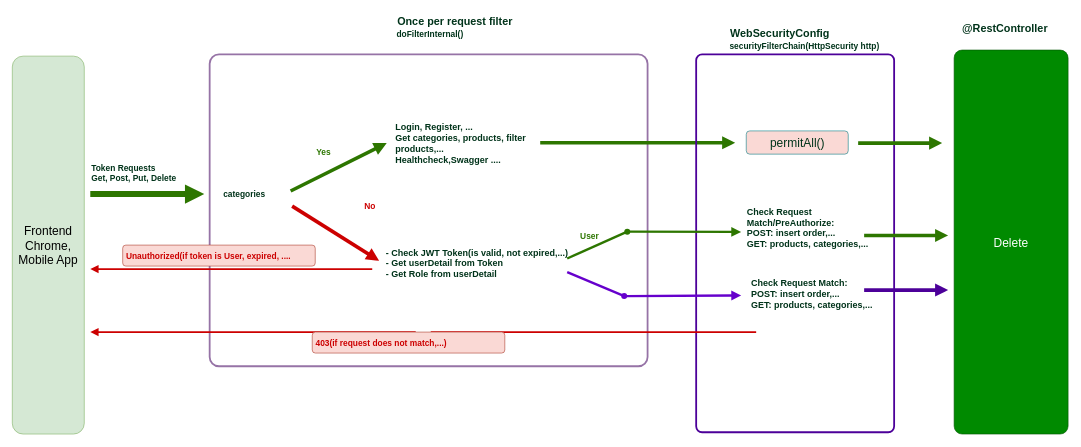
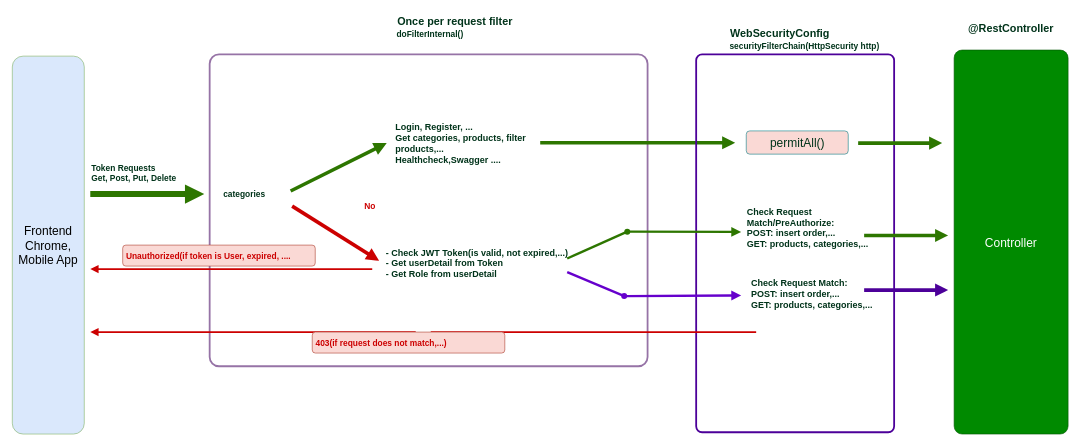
(1005, 29) -> (1011, 29)
(327, 152) -> none
(591, 236) -> none
(1011, 242) -> (1011, 242)
(48, 245) -> (48, 245)
